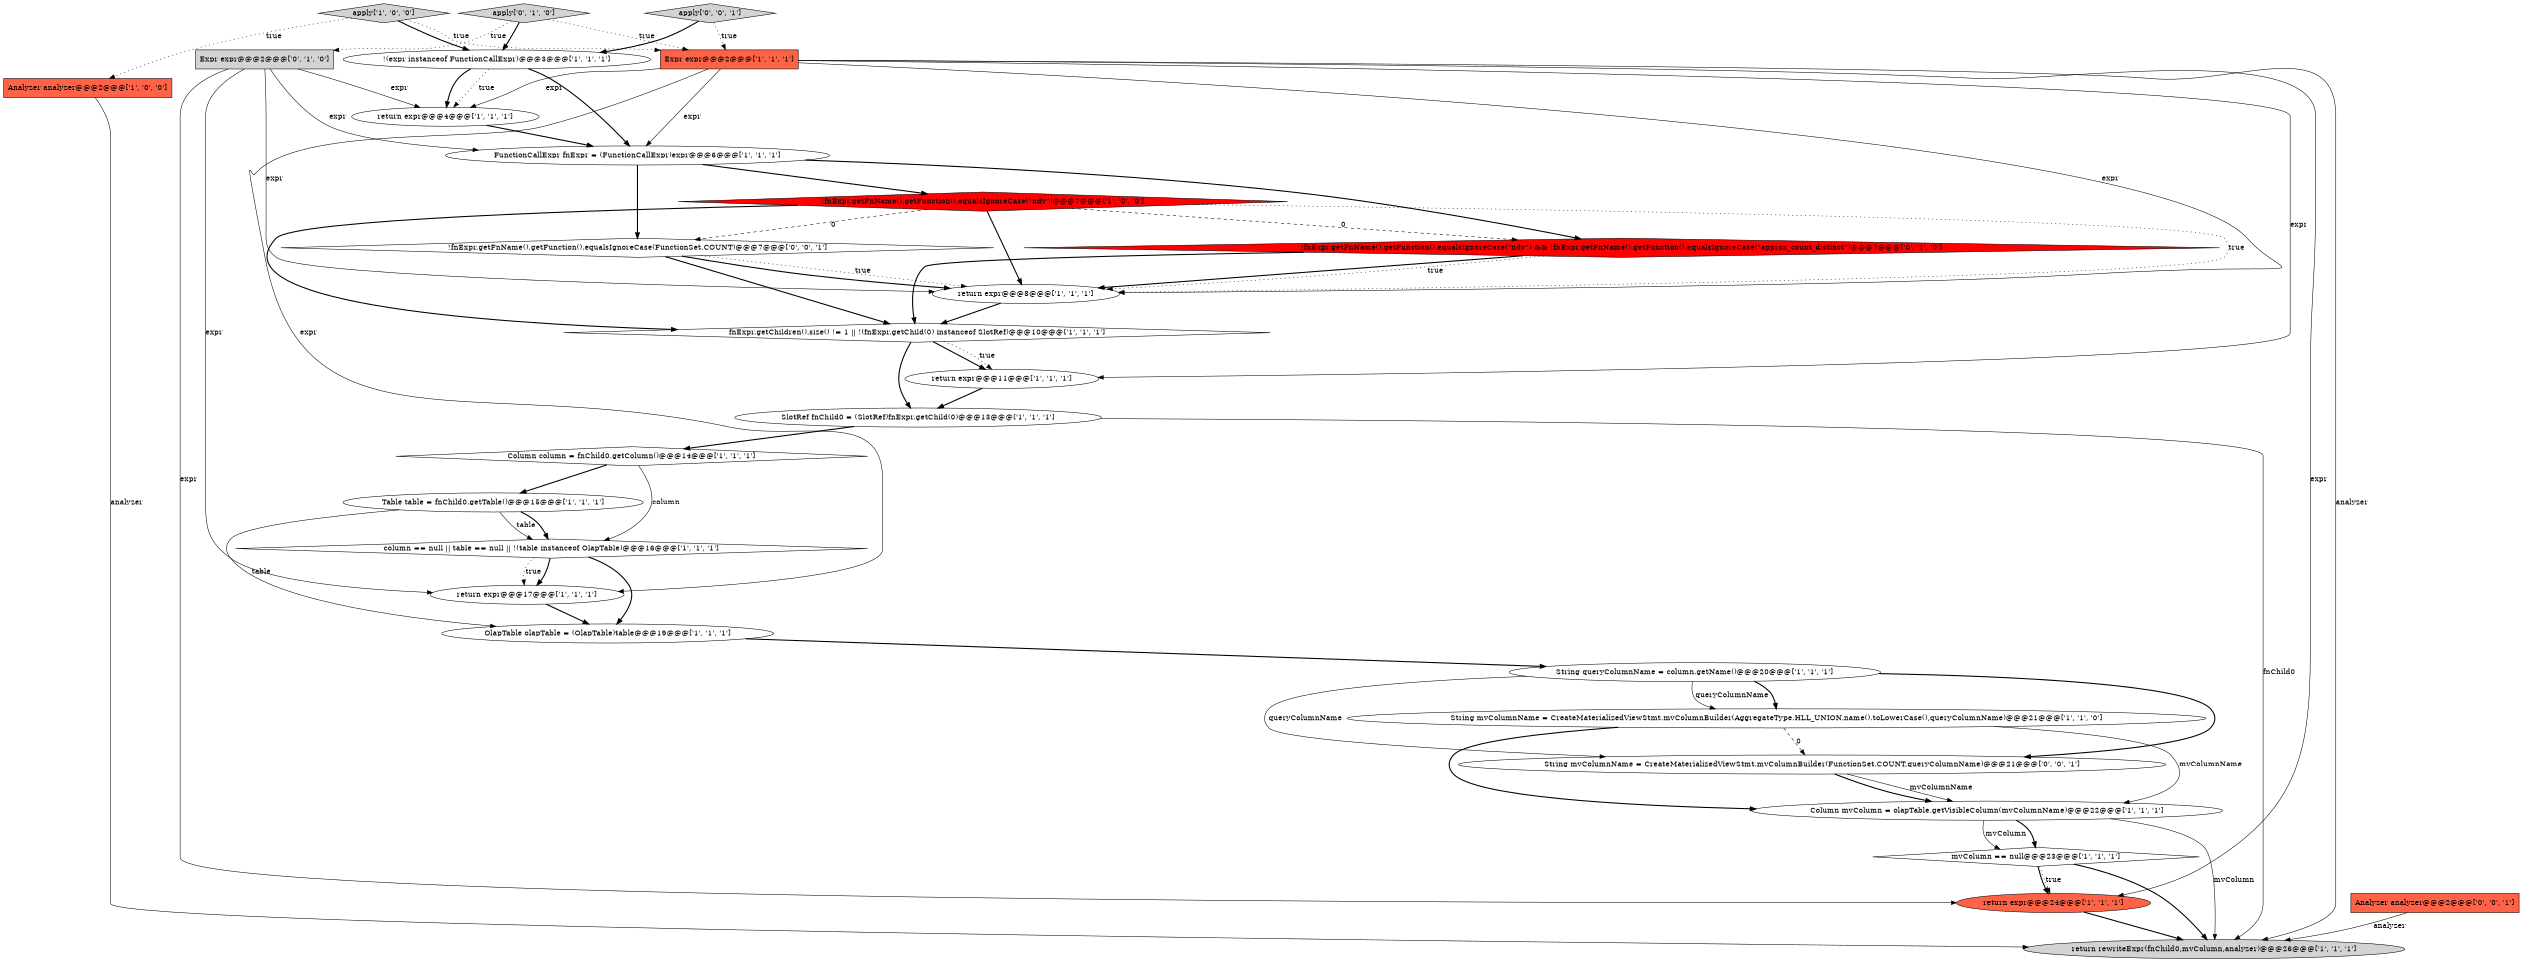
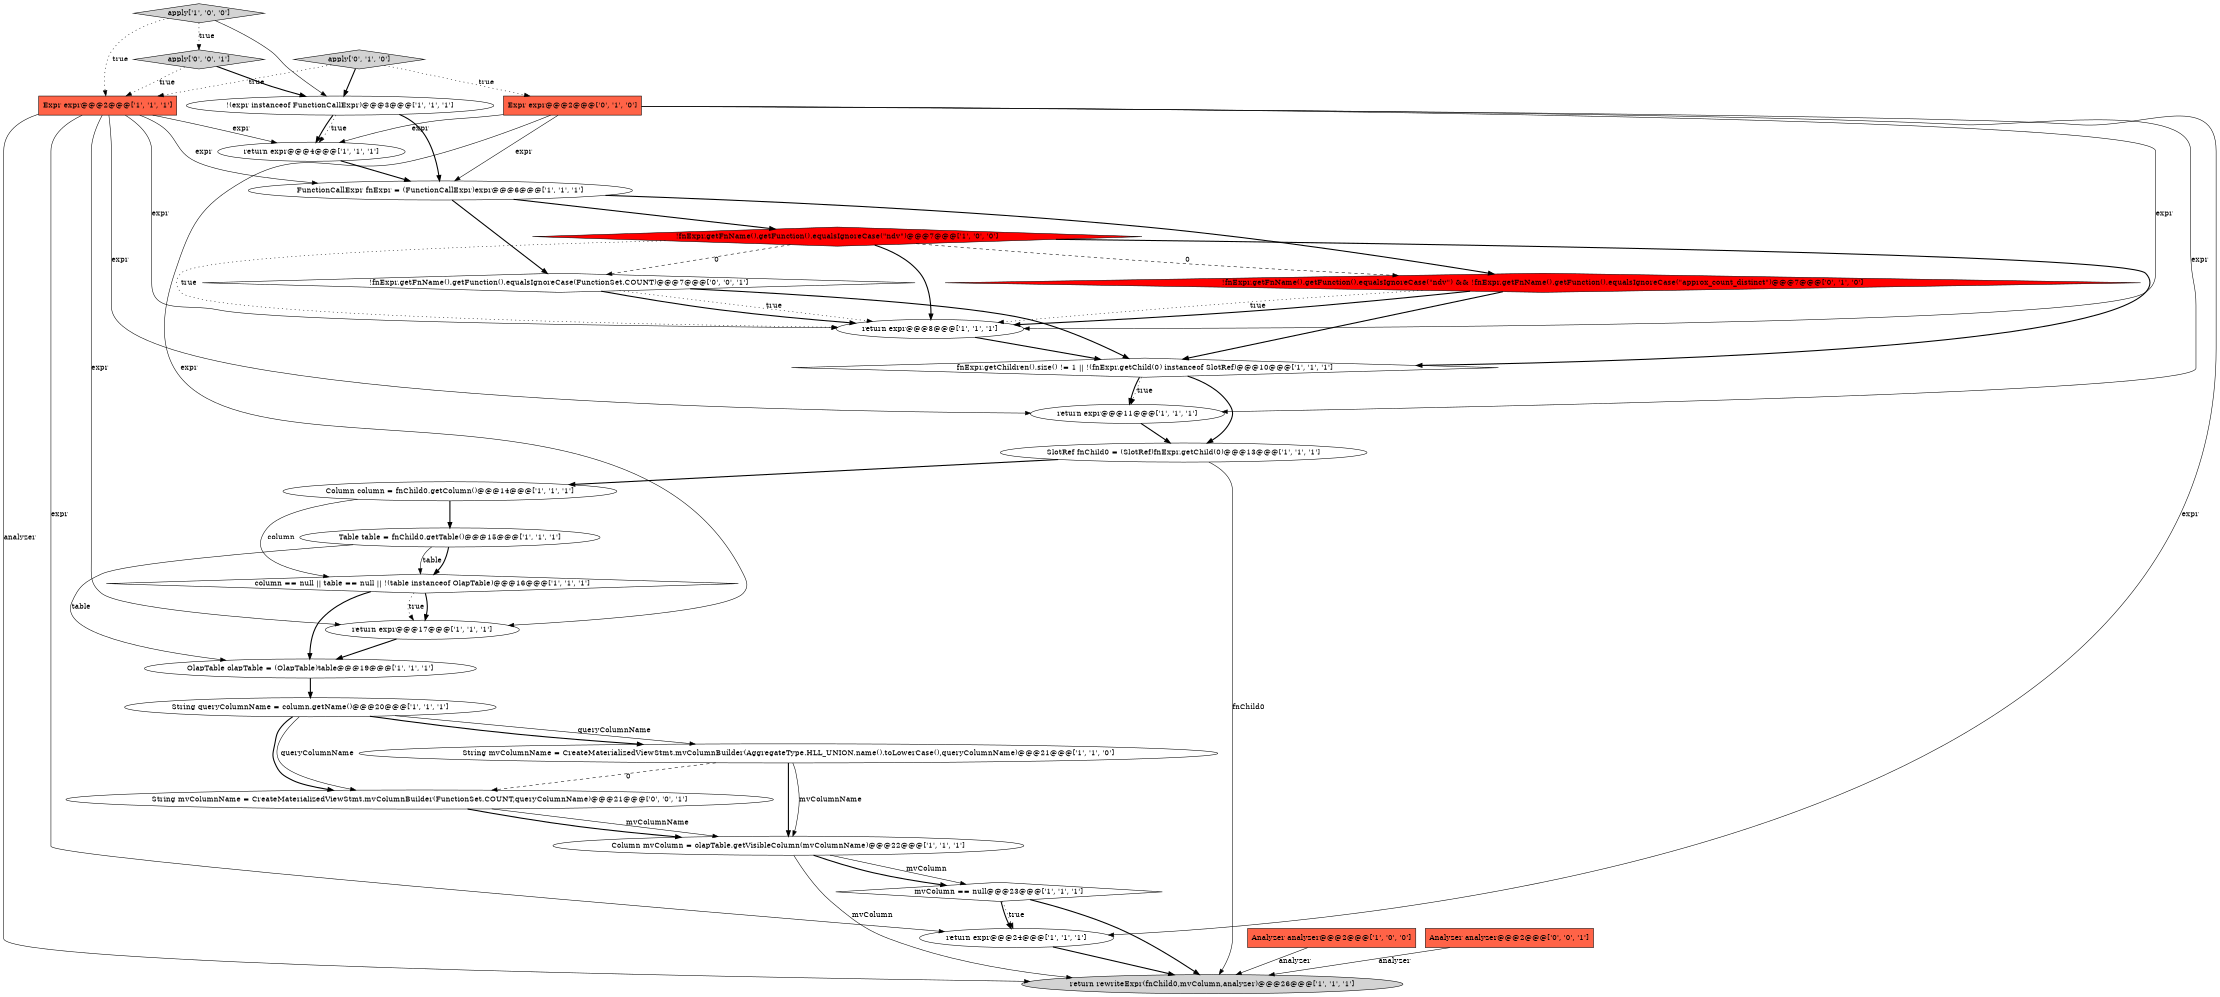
(430, 36) -> (272, 52)
(231, 40) -> (199, 34)
(264, 59) -> (572, 106)
none -> (1947, 124)
(632, 456) -> (450, 491)
(2054, 903) -> (1017, 938)
